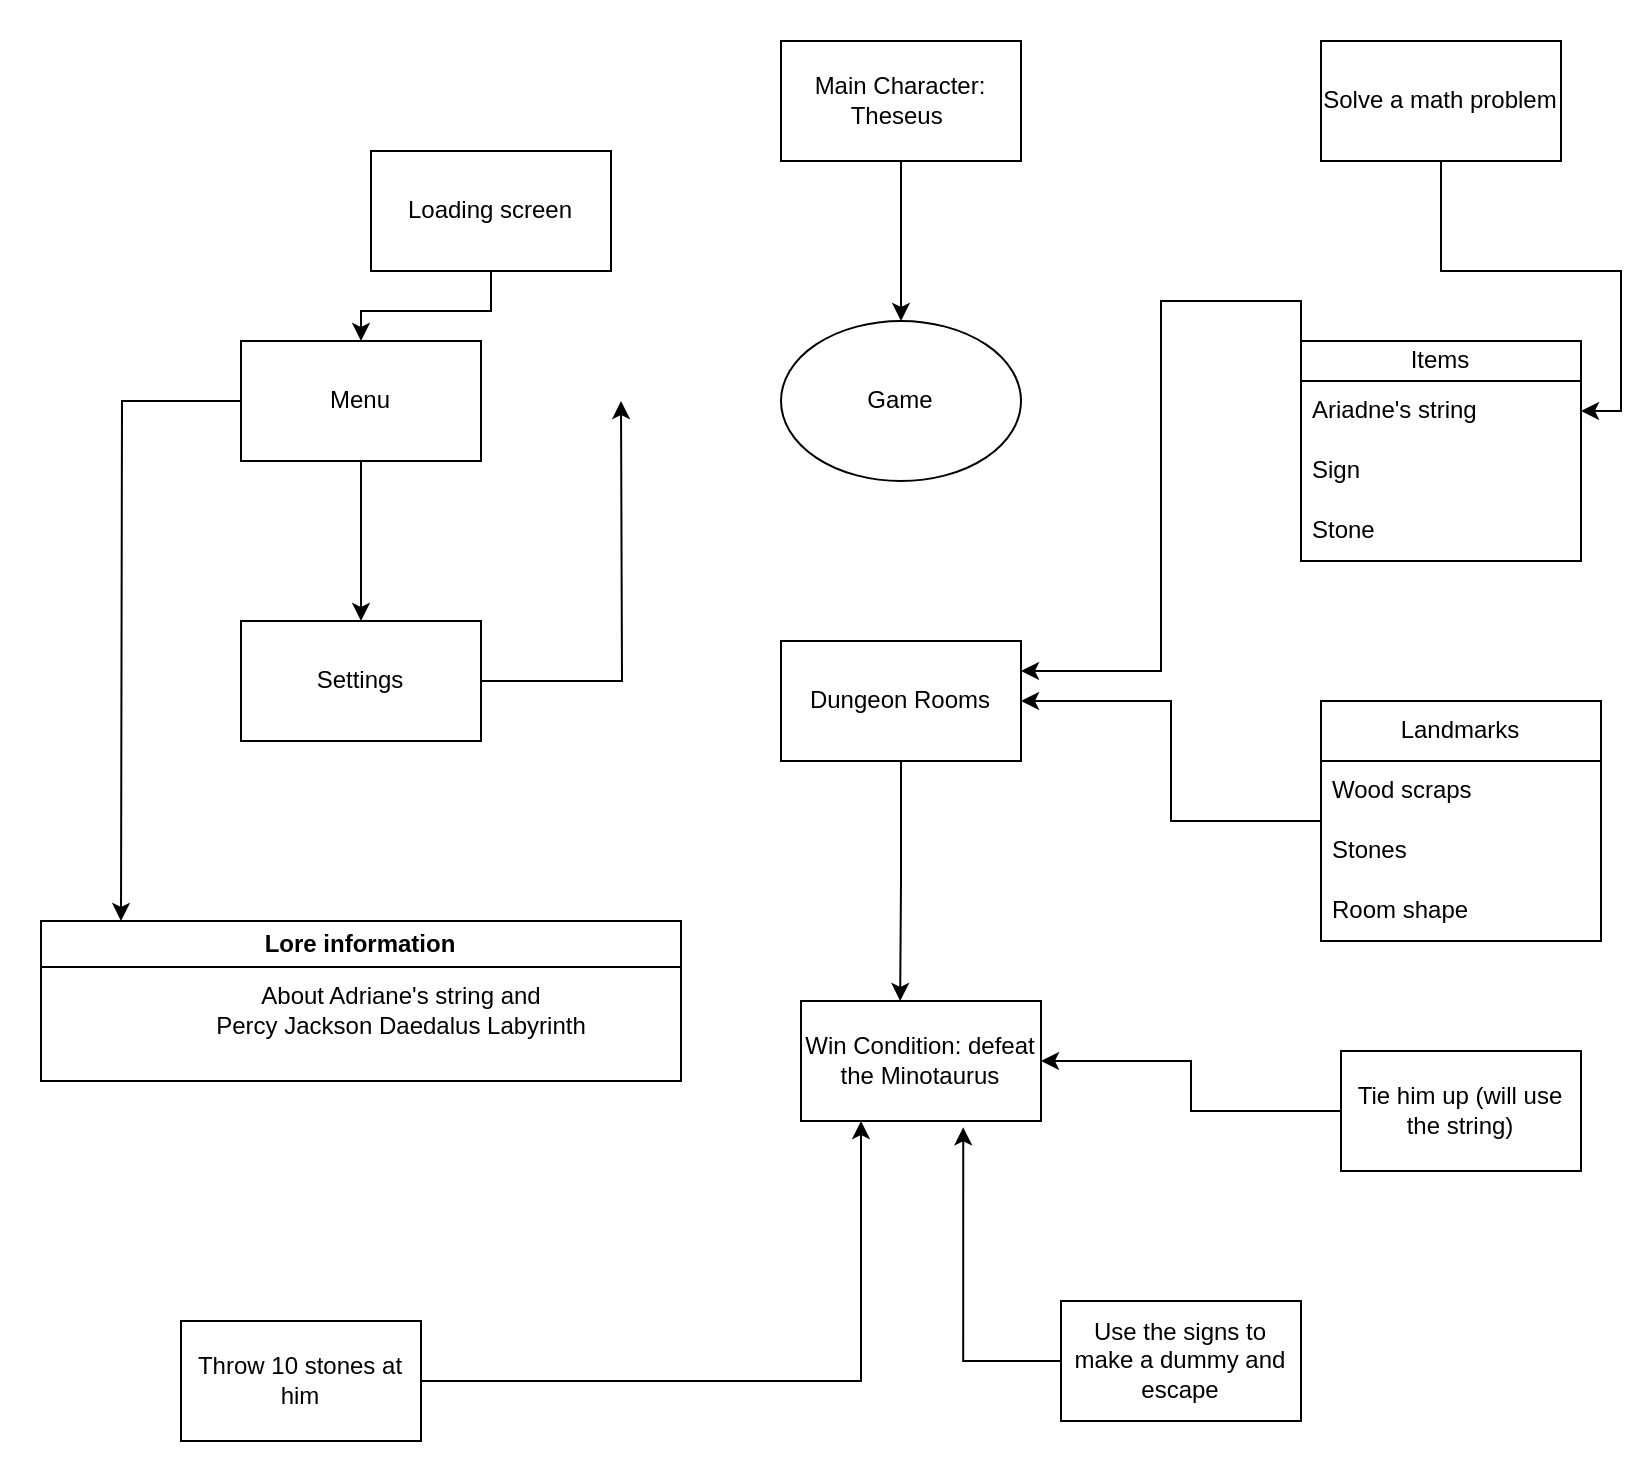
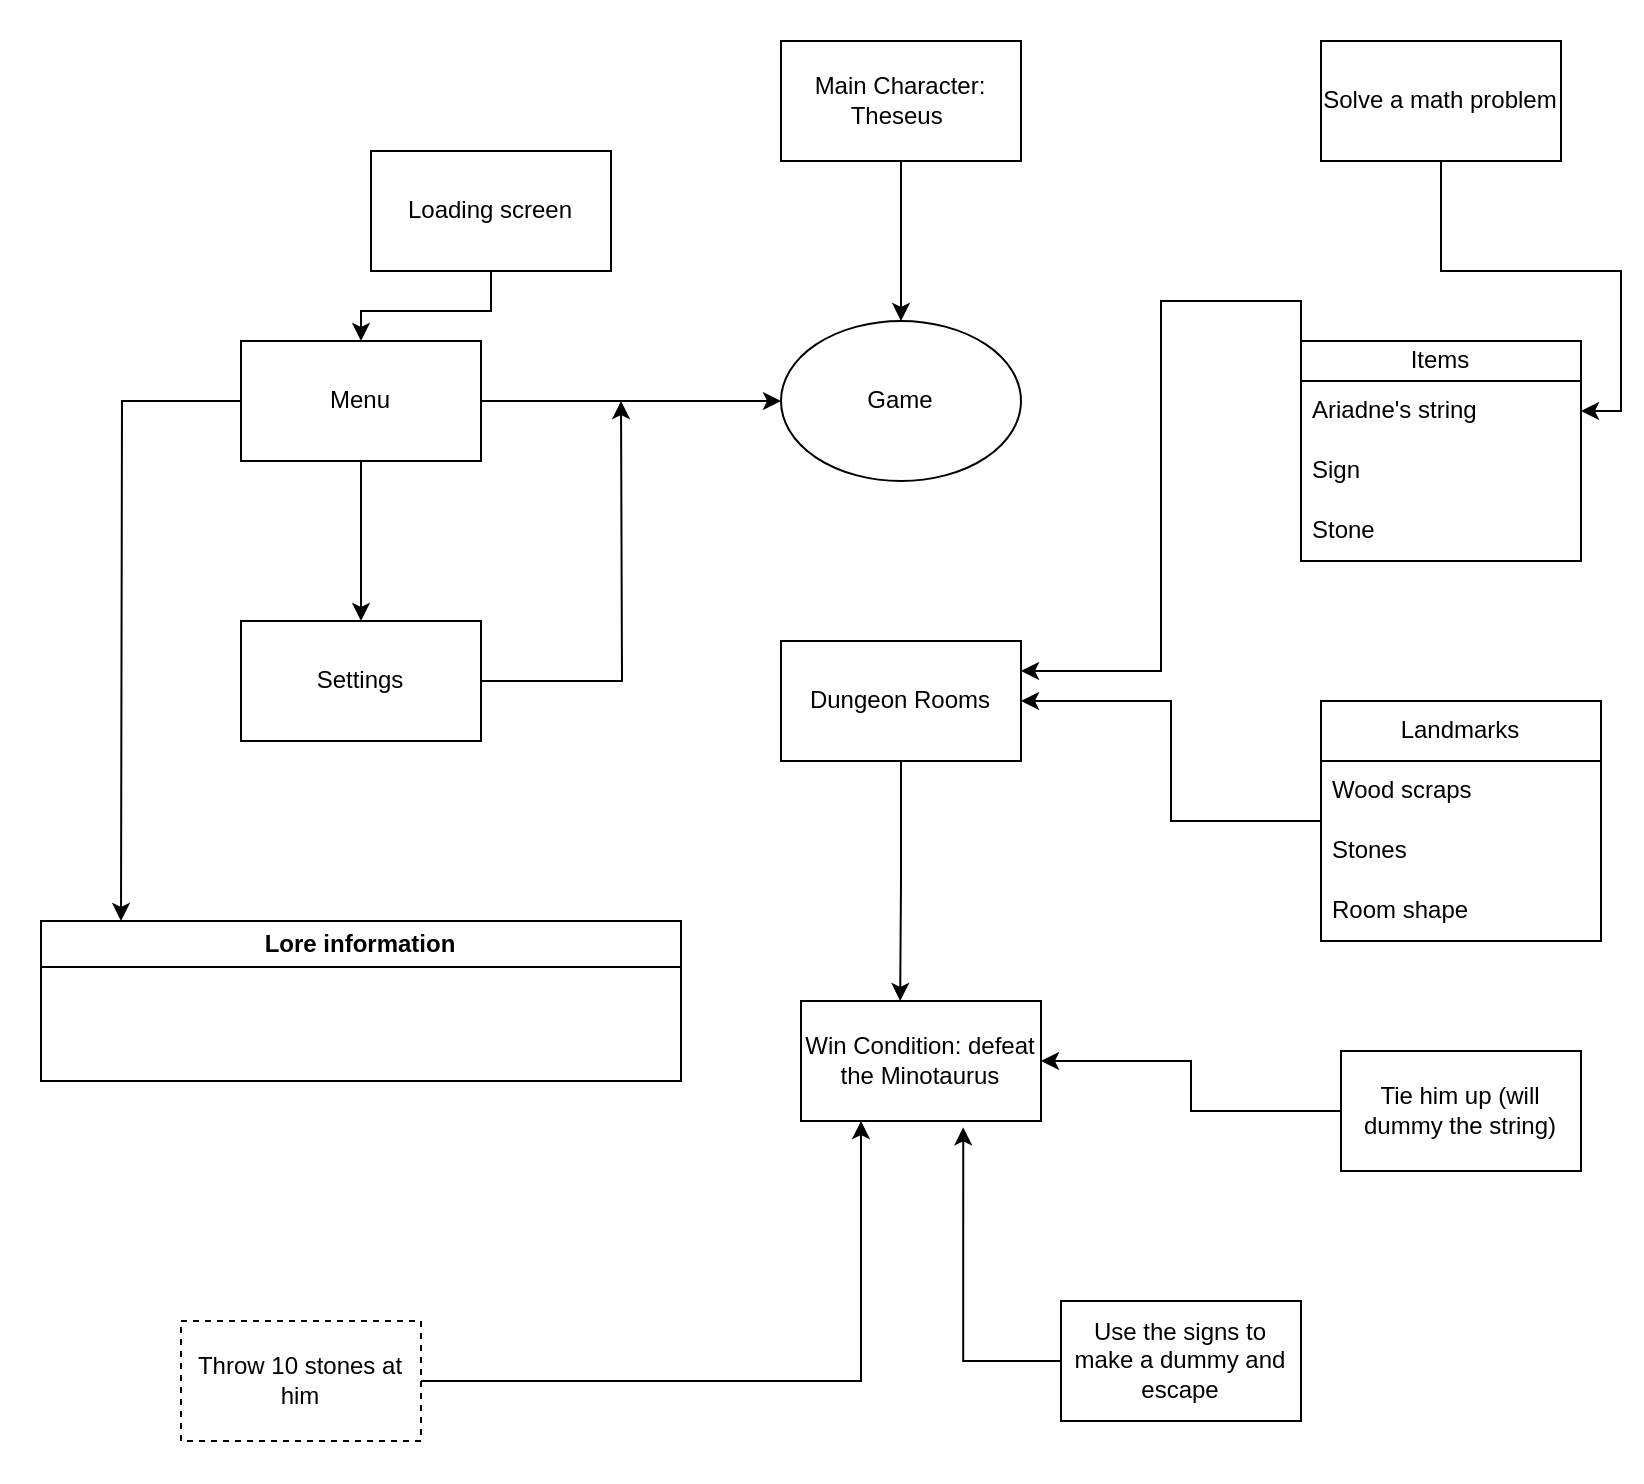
none -> (624, 401)
(401, 1011) -> none
(1461, 1111) -> (1461, 1111)
(301, 1381) -> (301, 1381)
